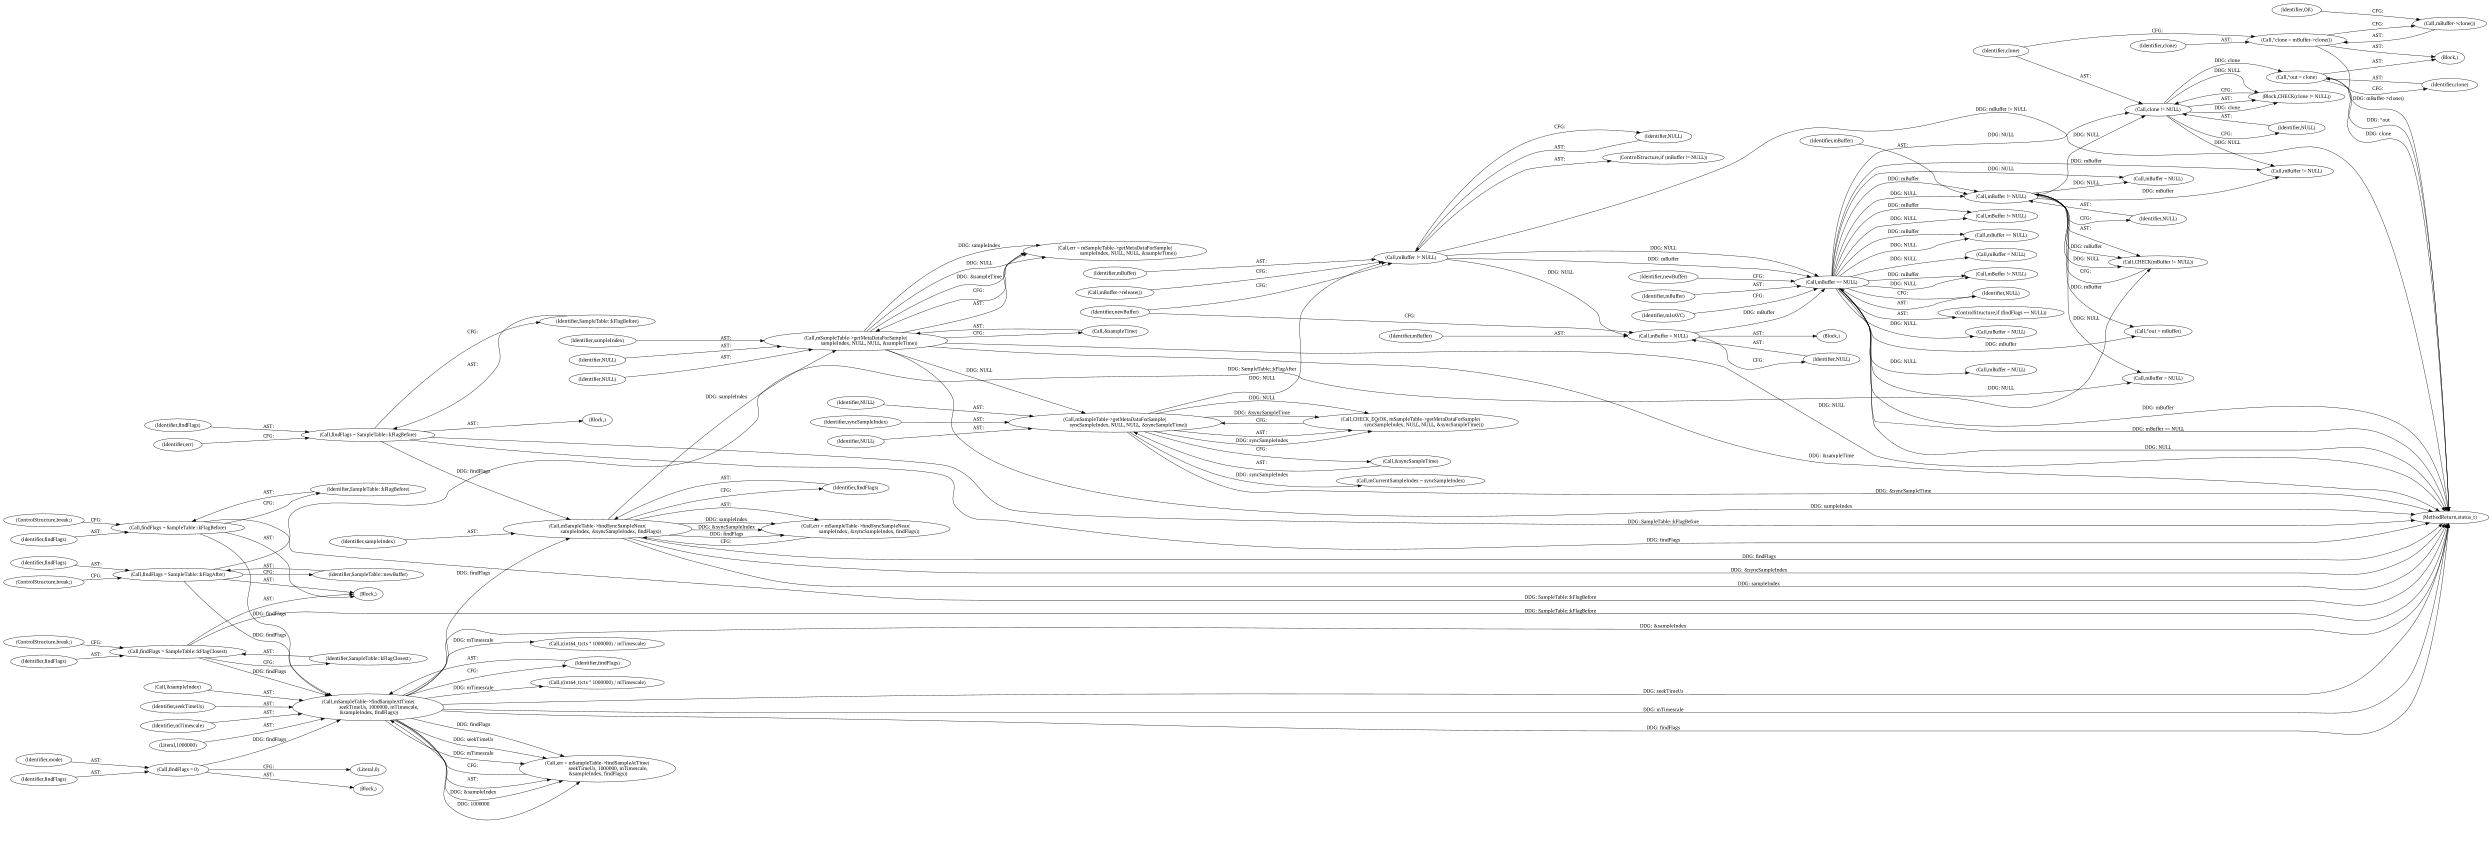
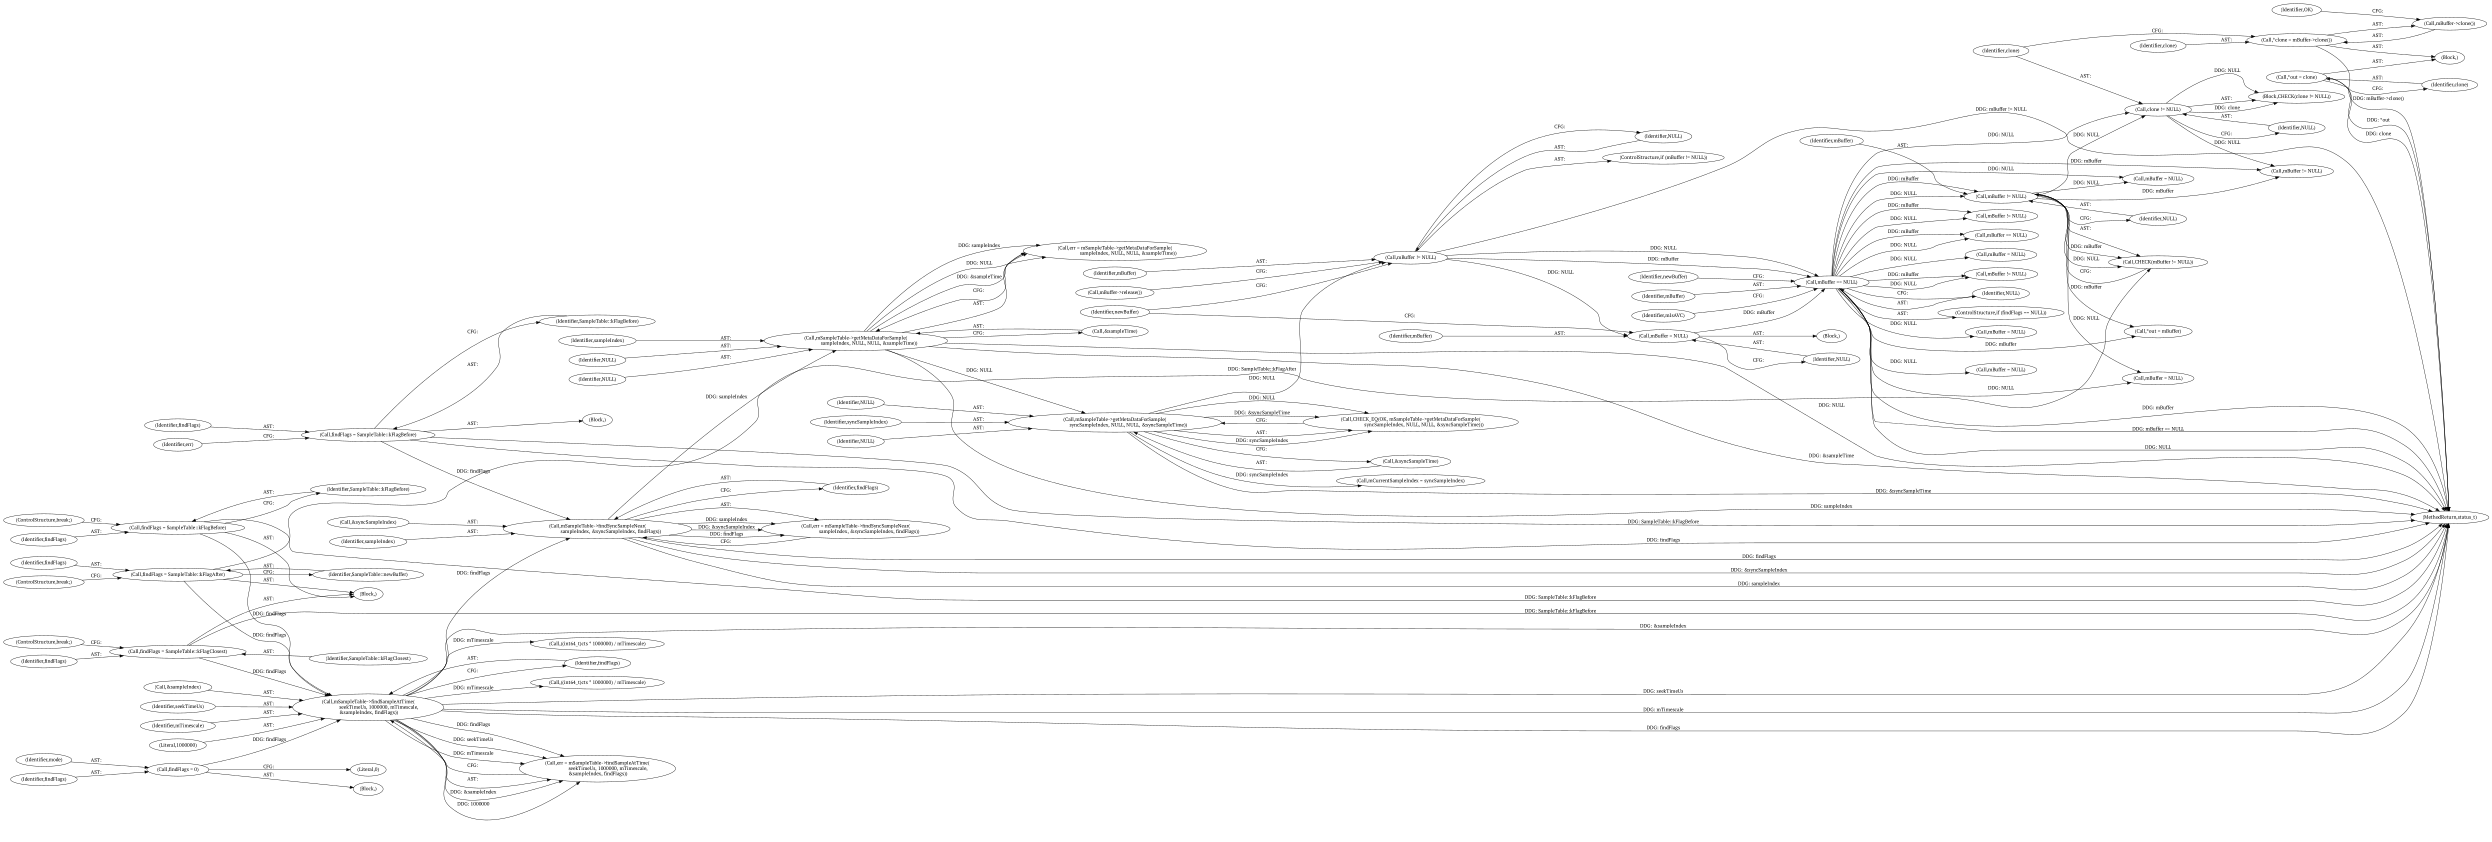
(2379, 24) -> (2379, 24)
(2216, 66) -> none
(2217, 94) -> none
none -> (368, 522)
(265, 666) -> none
